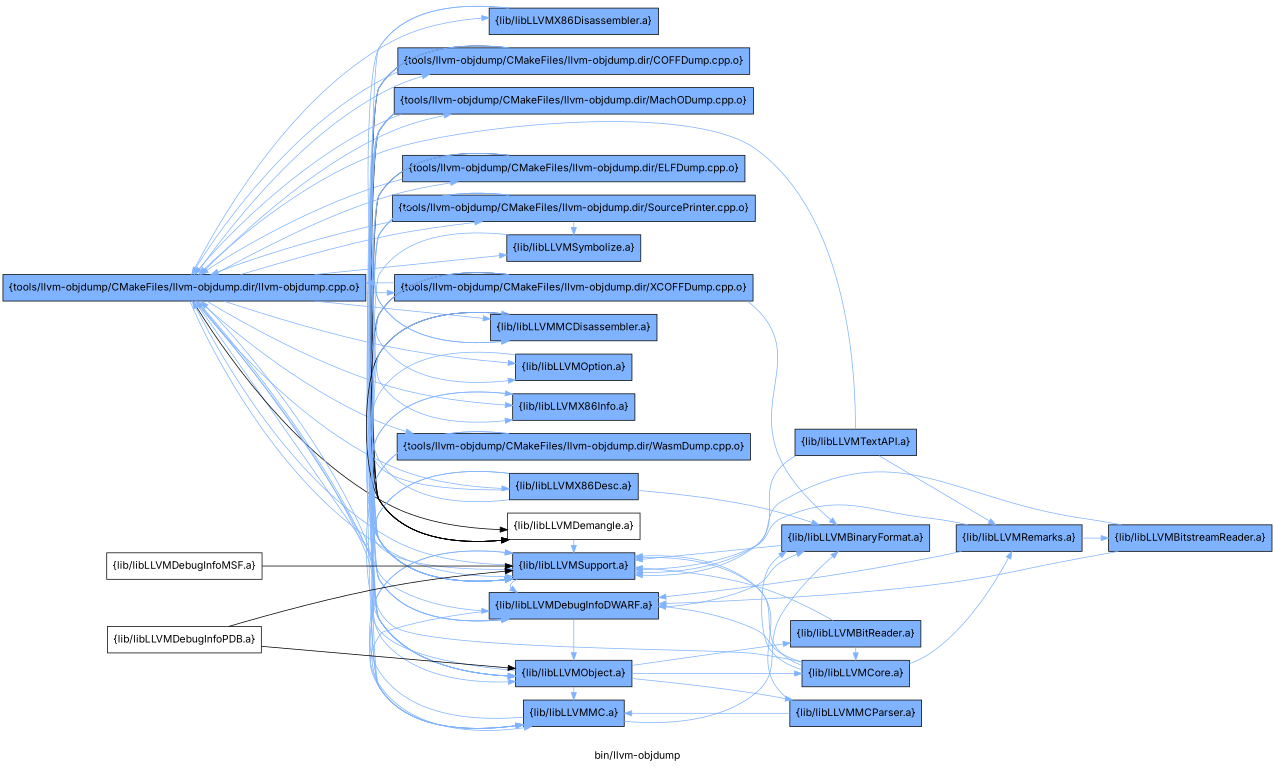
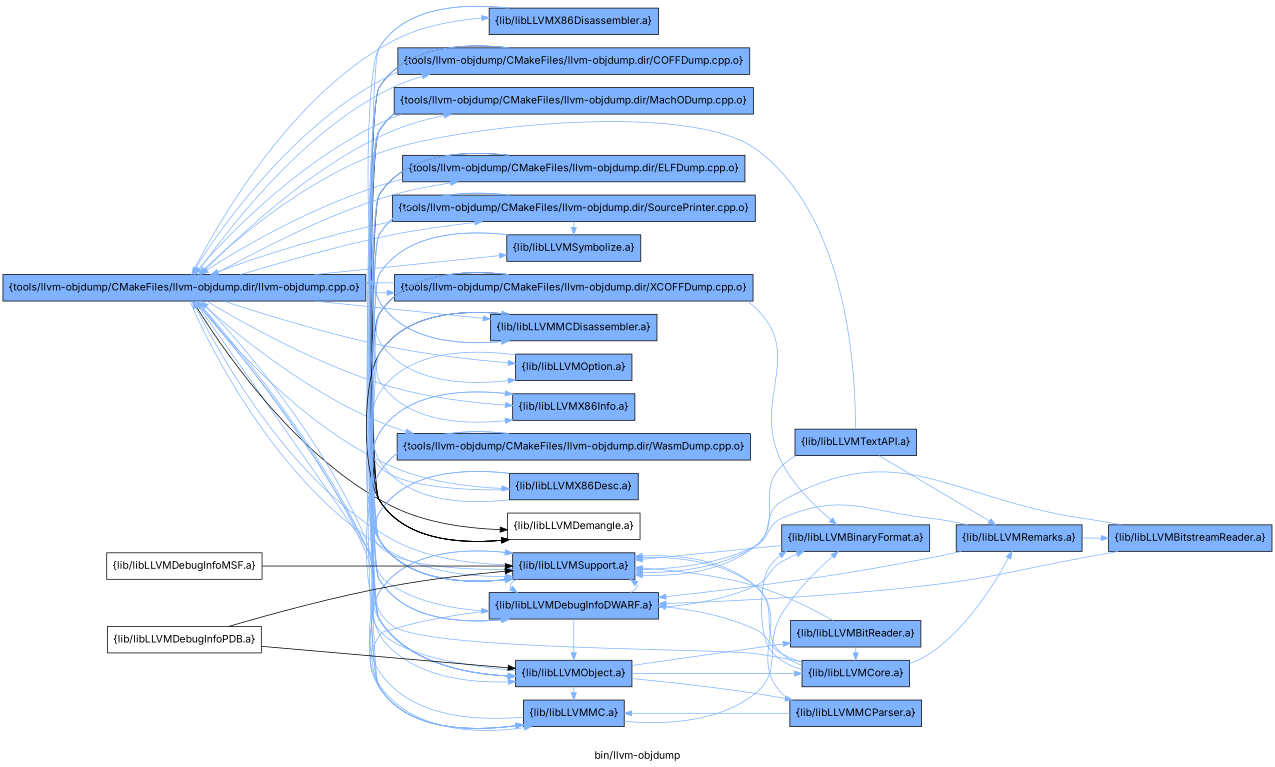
none -> (372, 448)
(726, 501) -> none
(574, 542) -> (636, 589)
